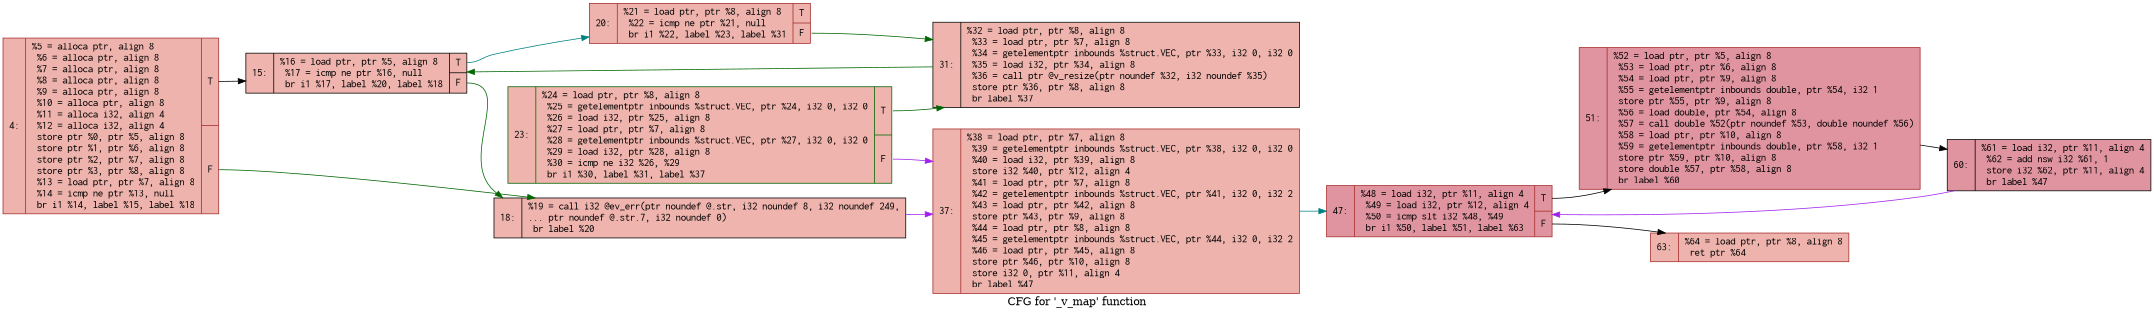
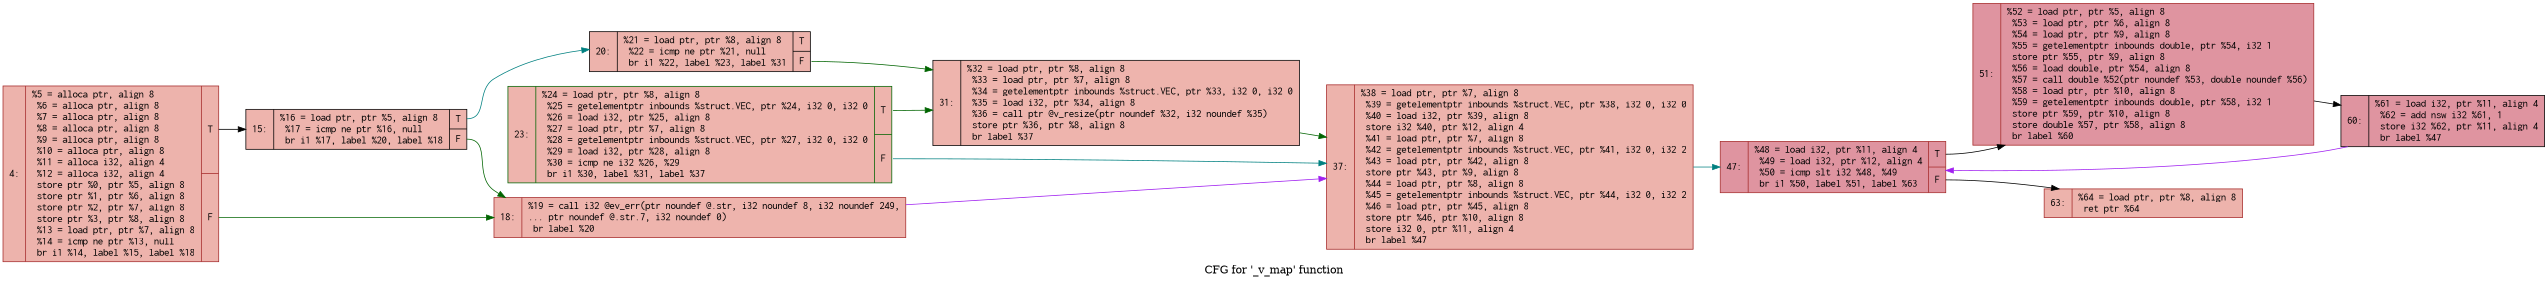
(700, 23) -> (700, 52)
(704, 69) -> (1309, 134)
(909, 160) -> (1106, 160)
(700, 218) -> (700, 218)
